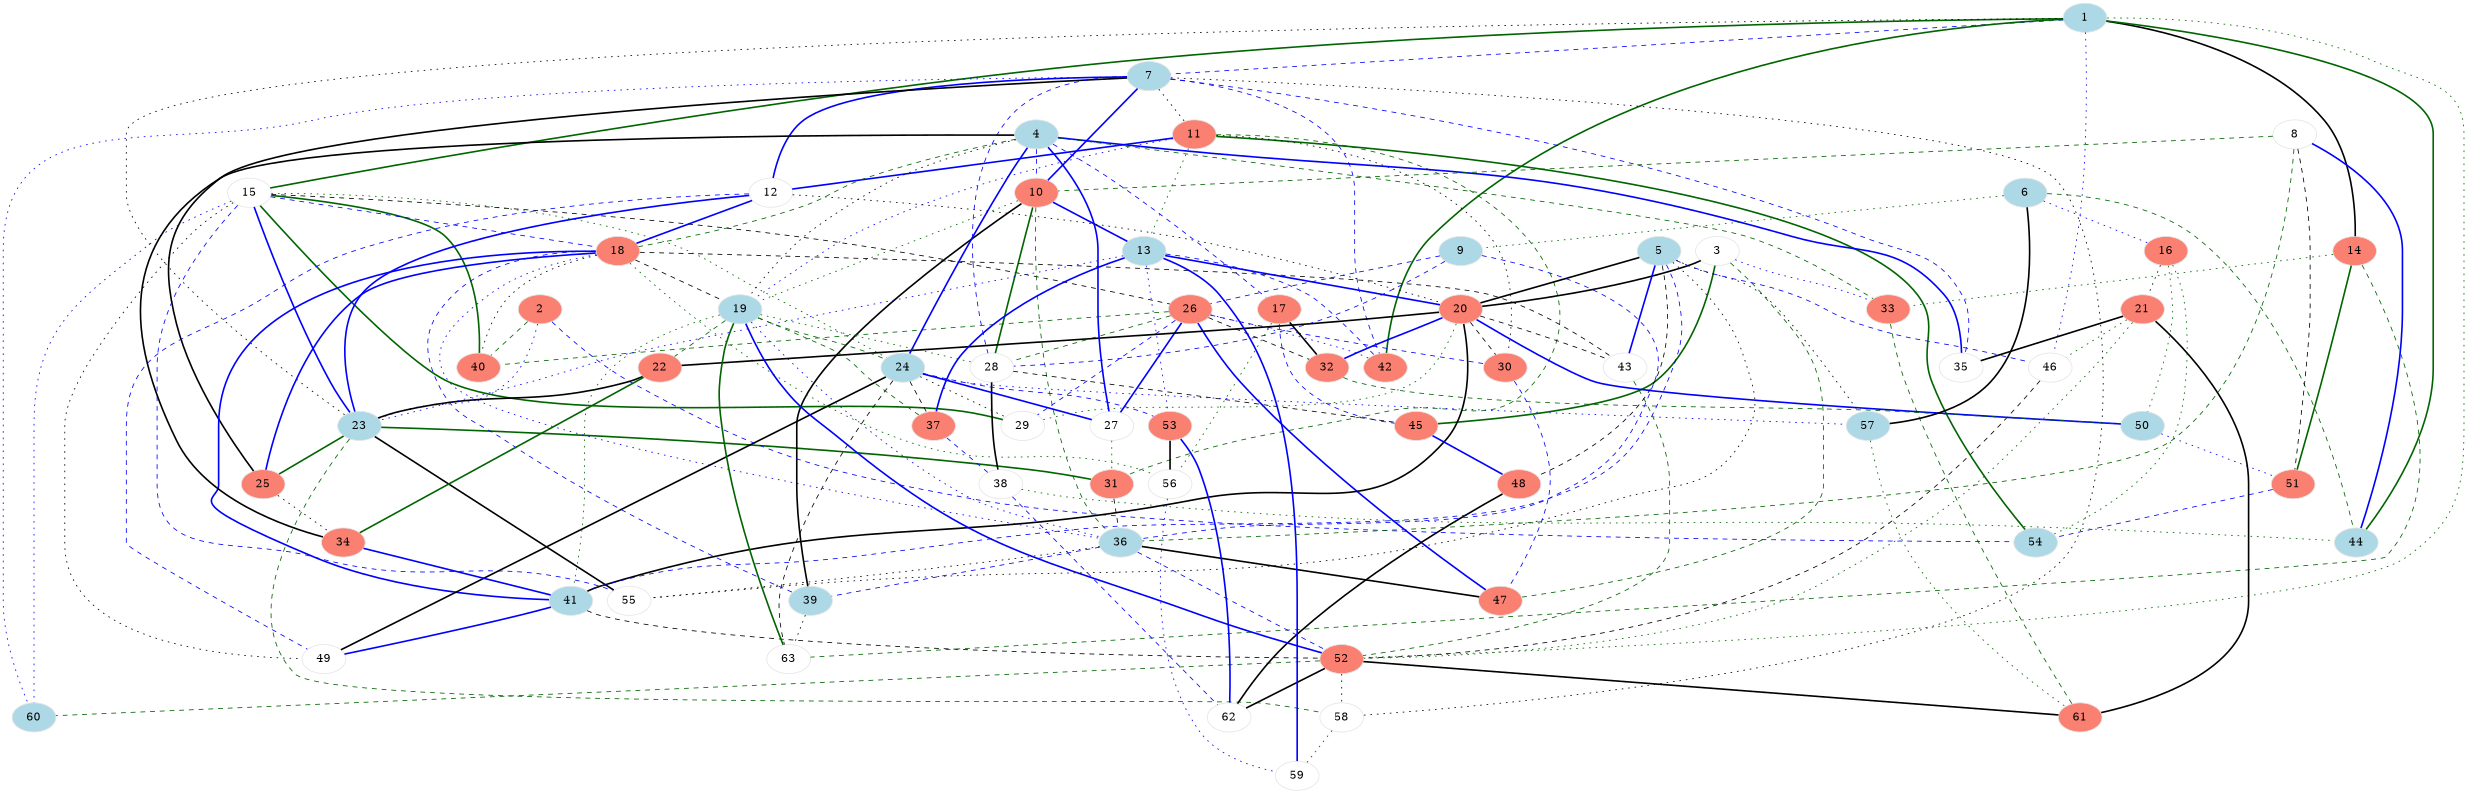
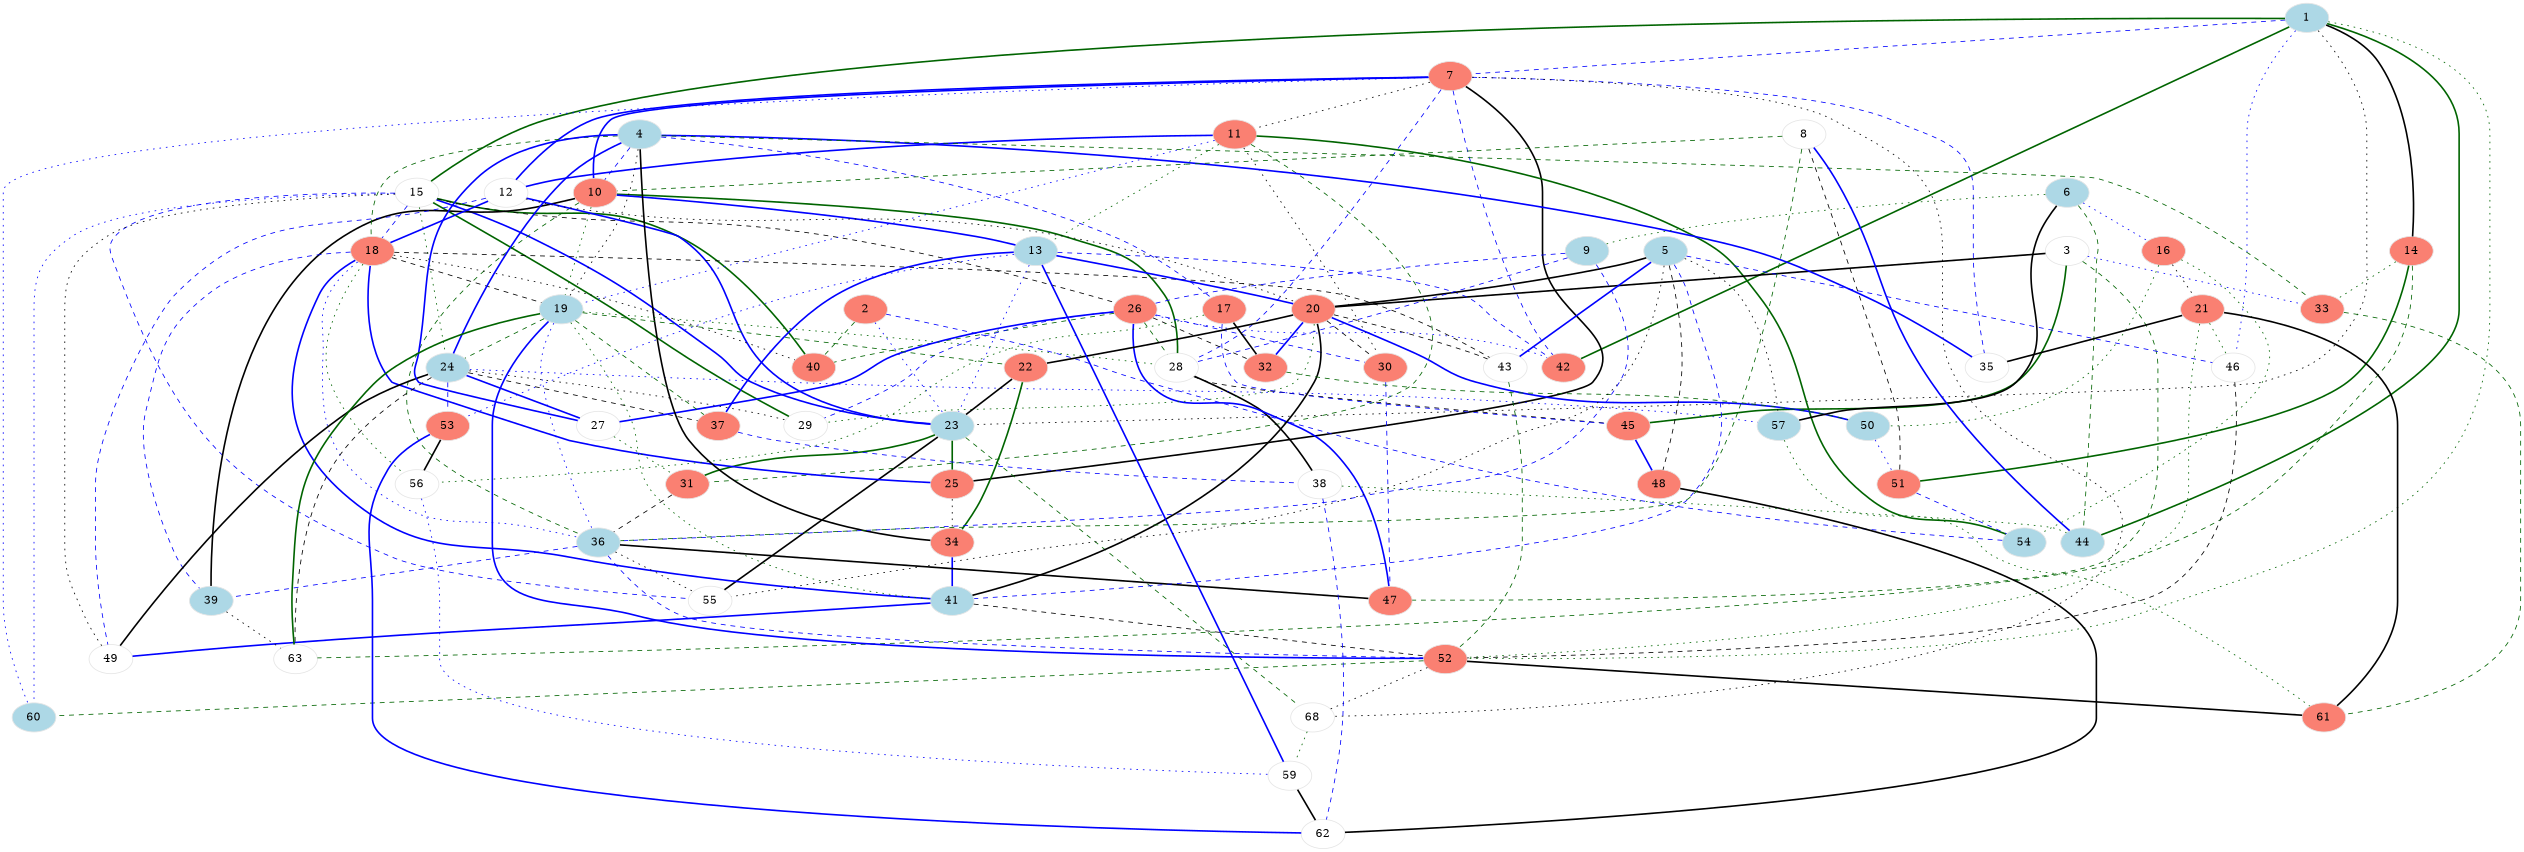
(1149, 76) -> (1450, 76)
(1286, 688) -> (1306, 805)
(1342, 717) -> (1313, 717)
